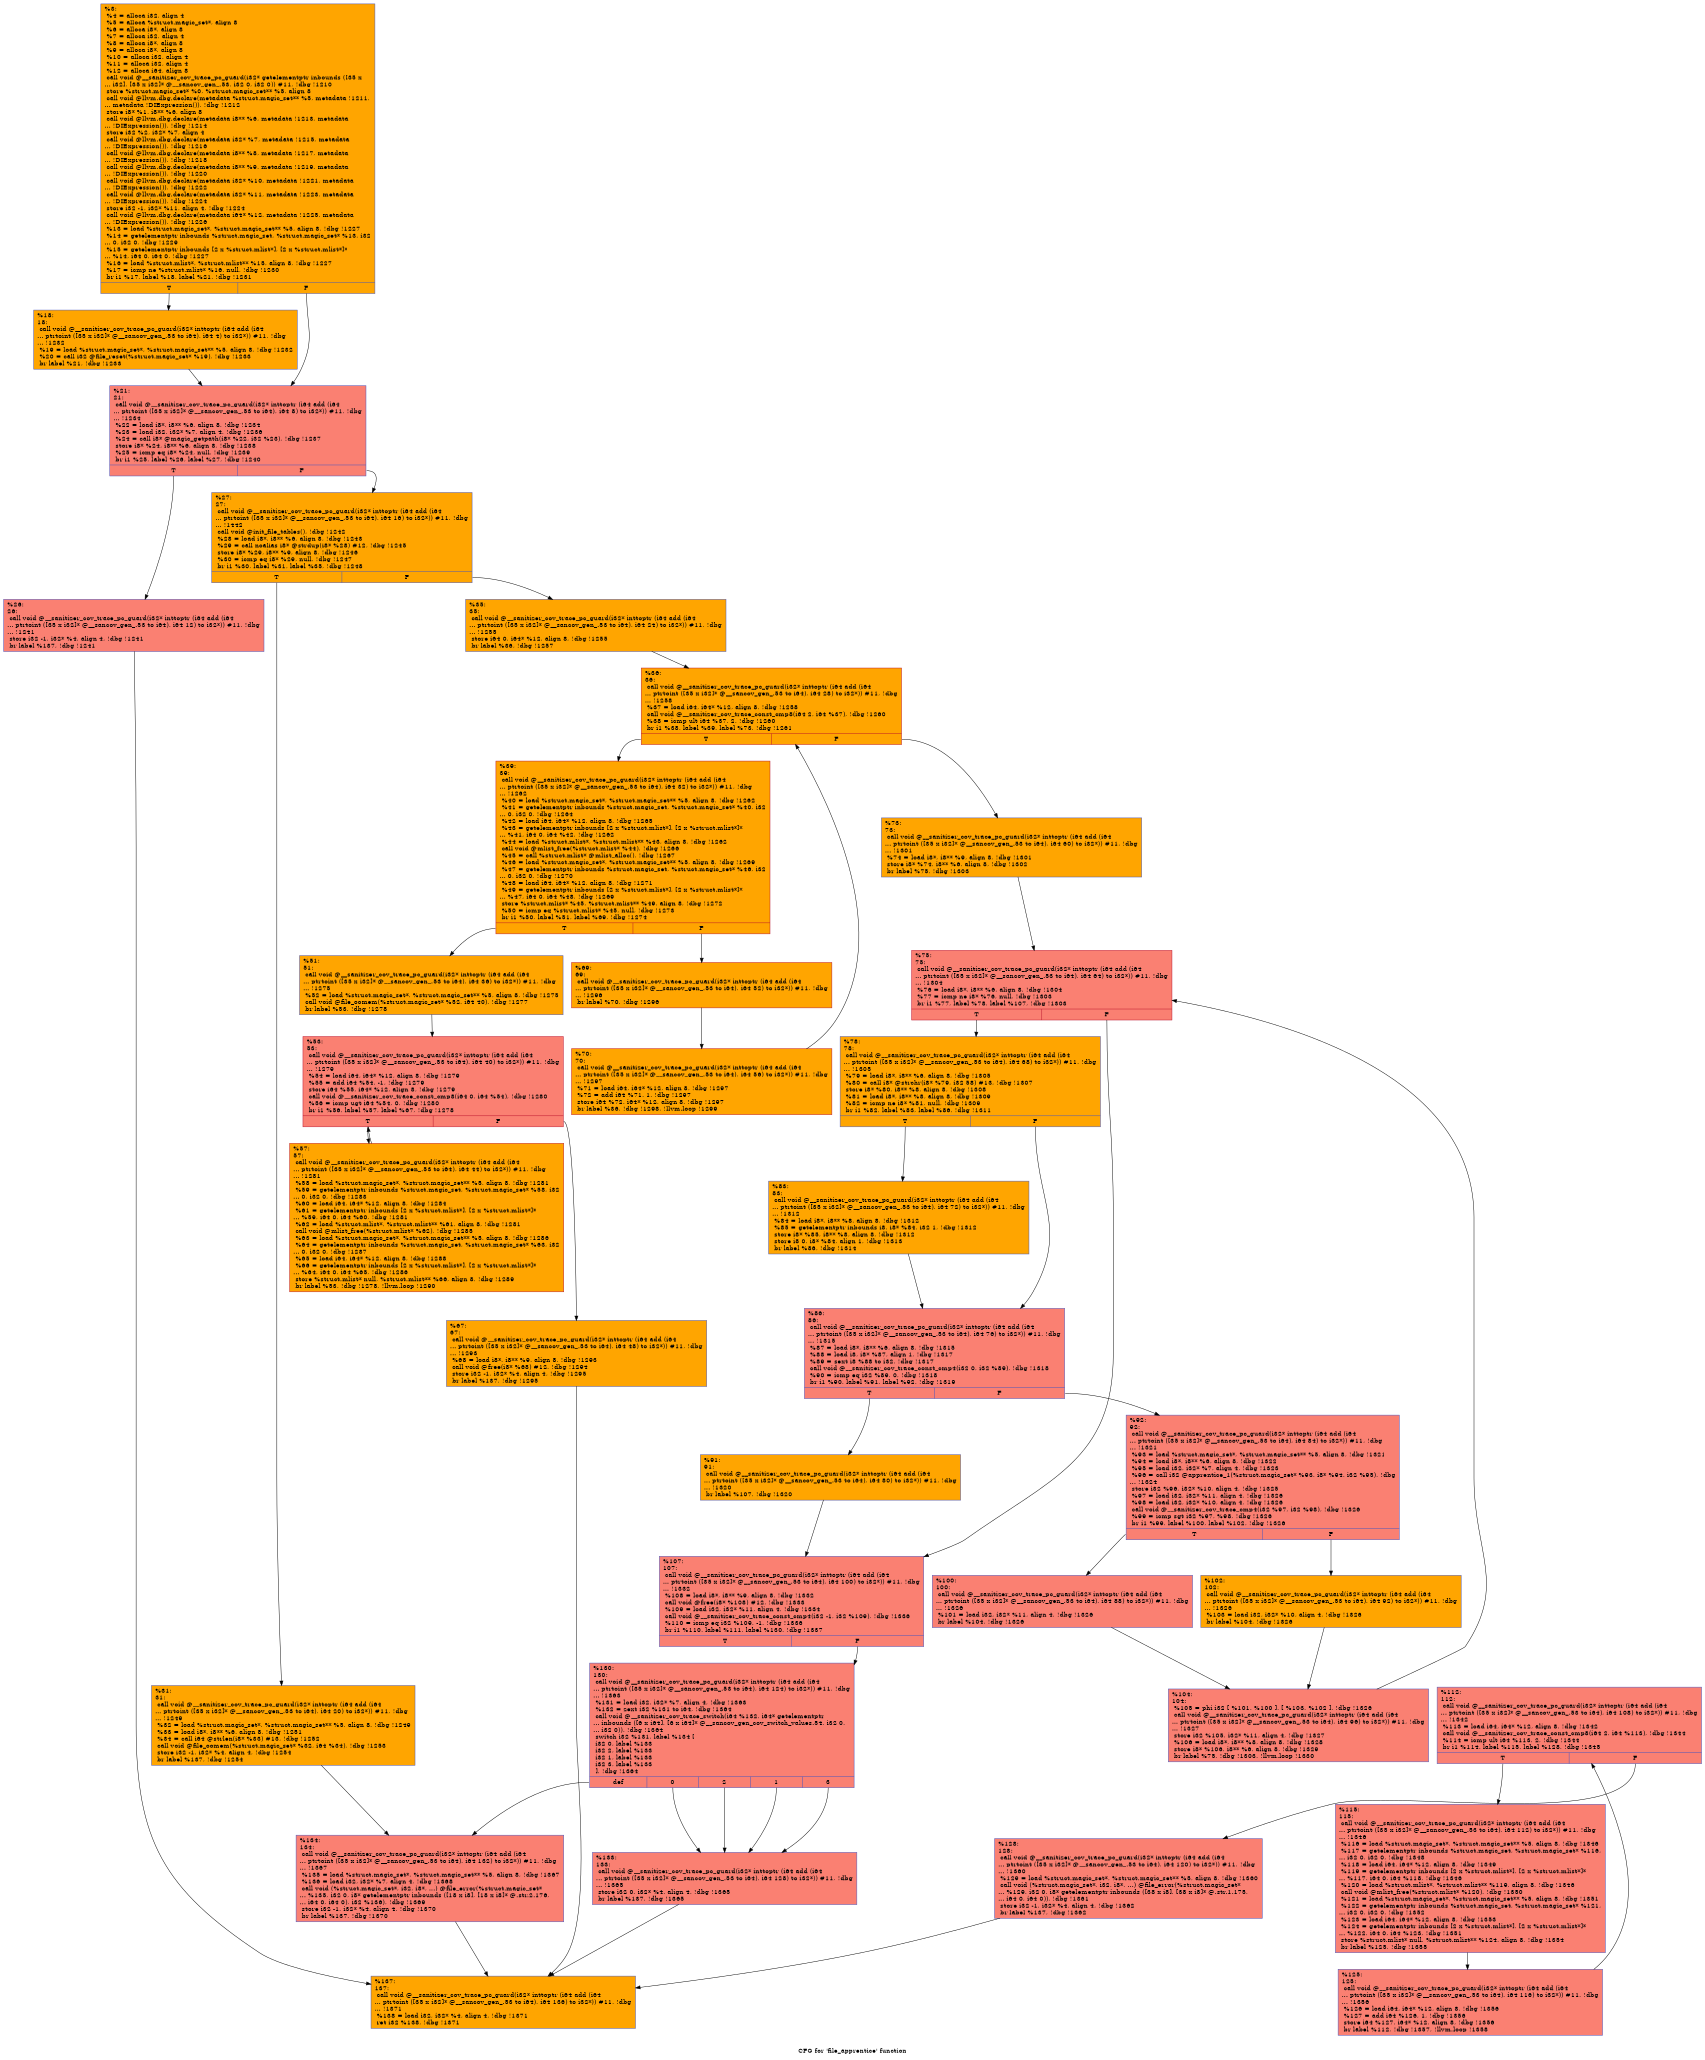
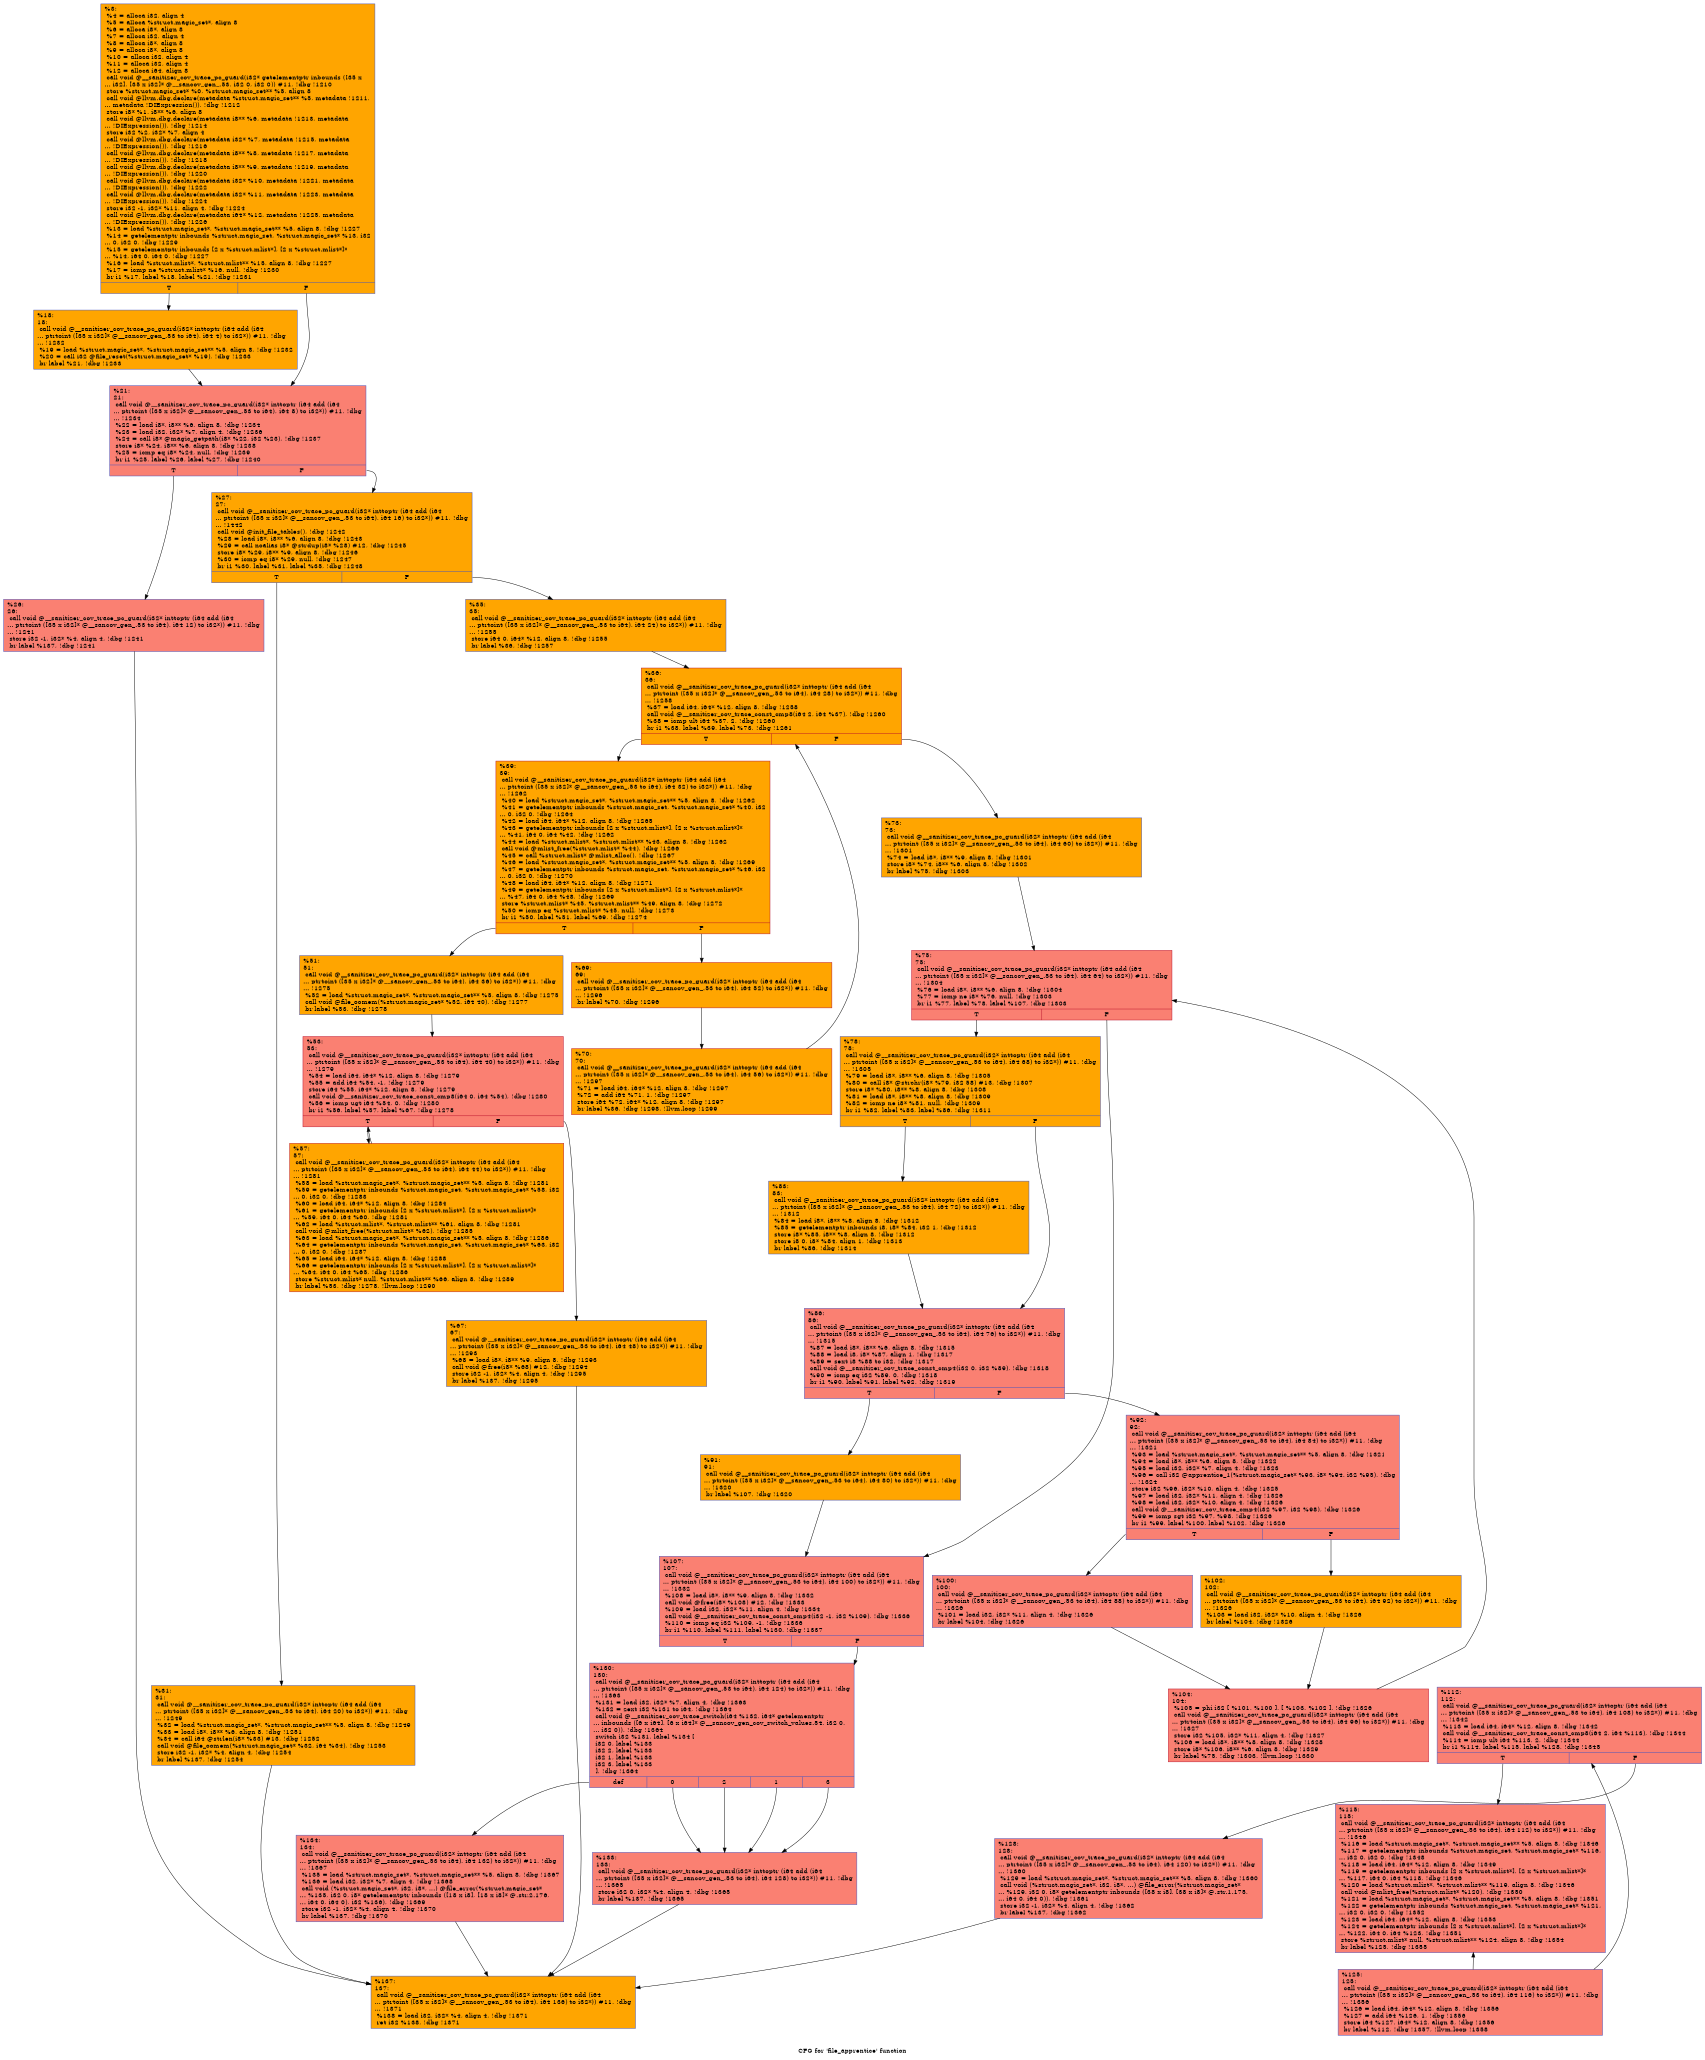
(1298, 1725) -> (1298, 1725)
(353, 1799) -> (267, 1902)
(1467, 1959) -> (1473, 1963)
